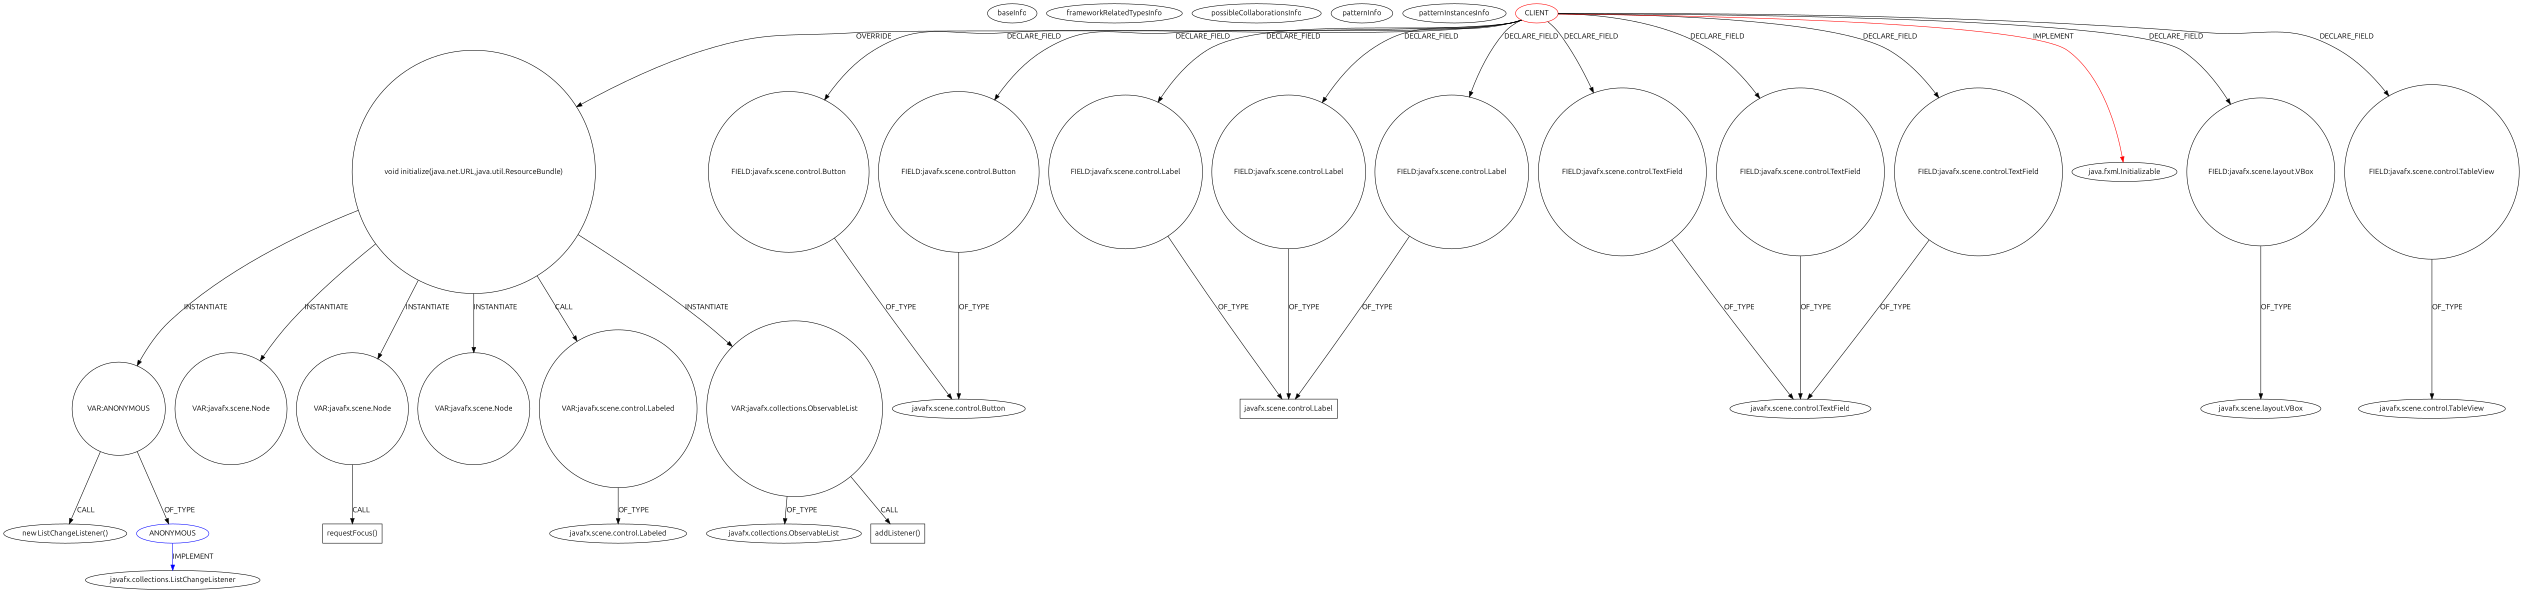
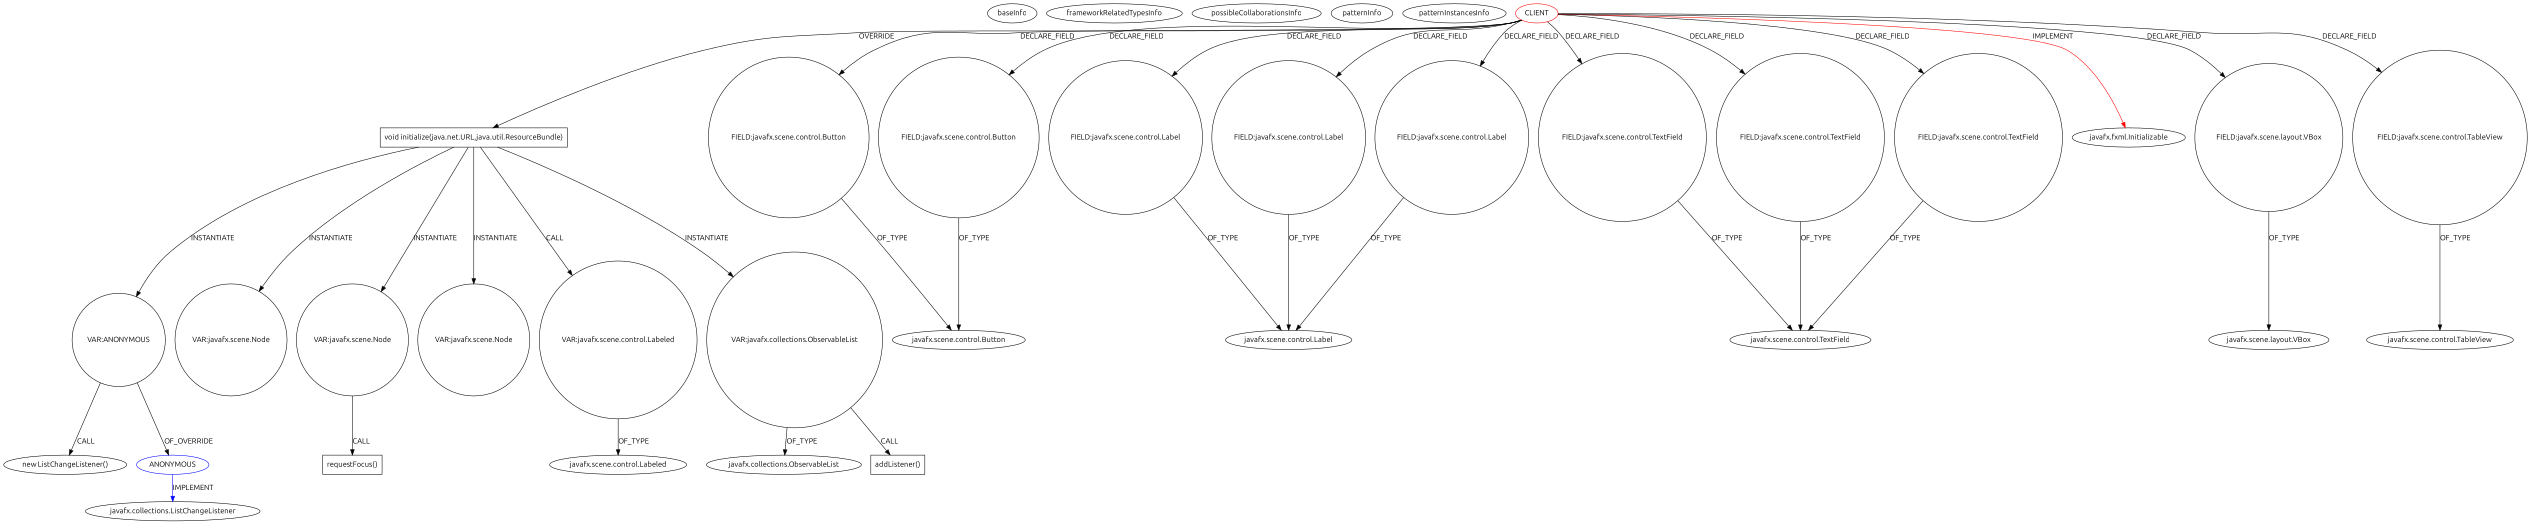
(474, 172) -> (474, 137)
(2124, 172) -> (2129, 137)
(1289, 409) -> (1289, 340)
(180, 510) -> (189, 441)
